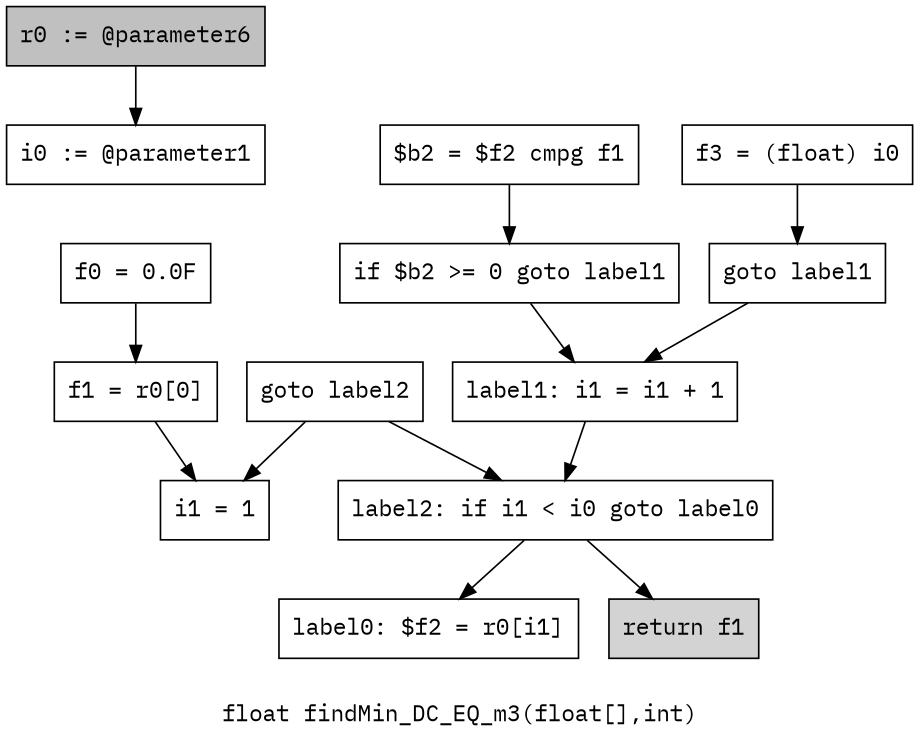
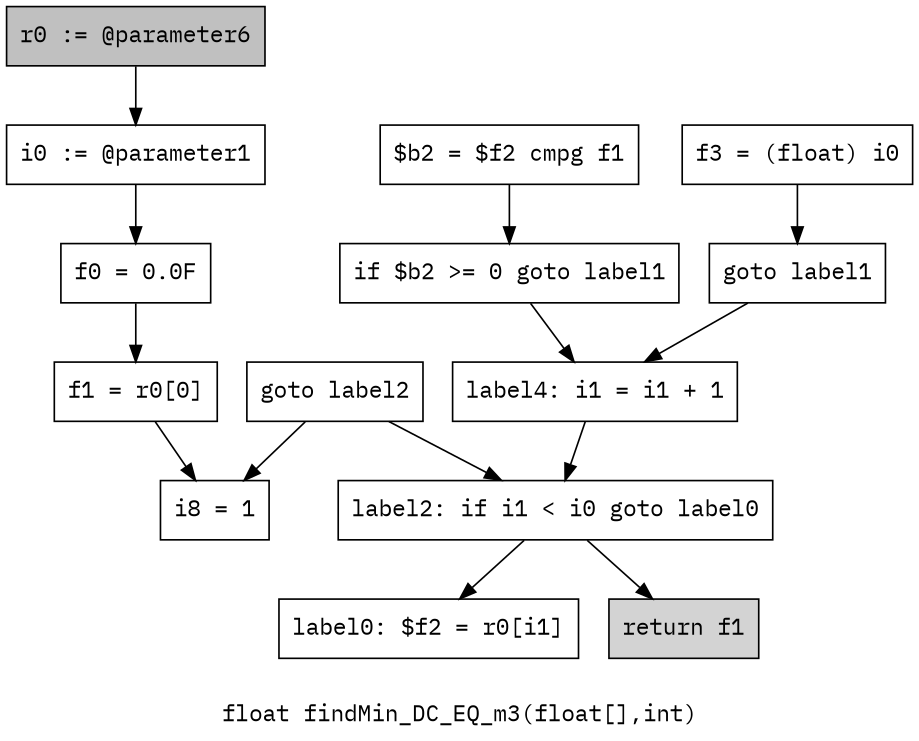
none -> (136, 206)
(595, 392) -> (595, 392)
(215, 510) -> (215, 510)
